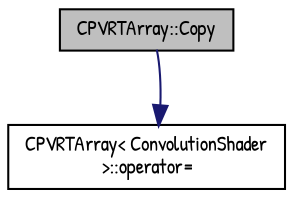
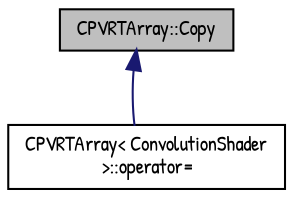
(160, 77) -> (133, 98)
